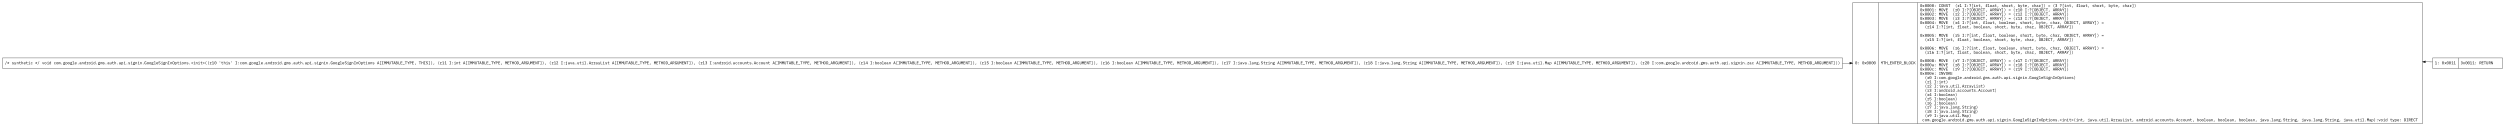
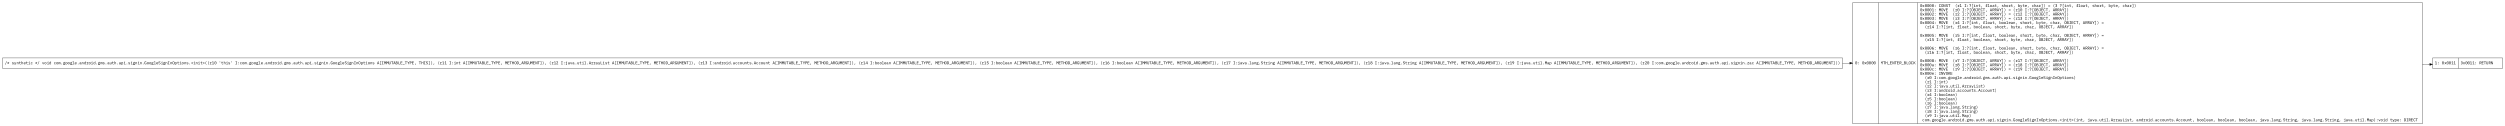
(2429, 62) -> (2426, 64)
